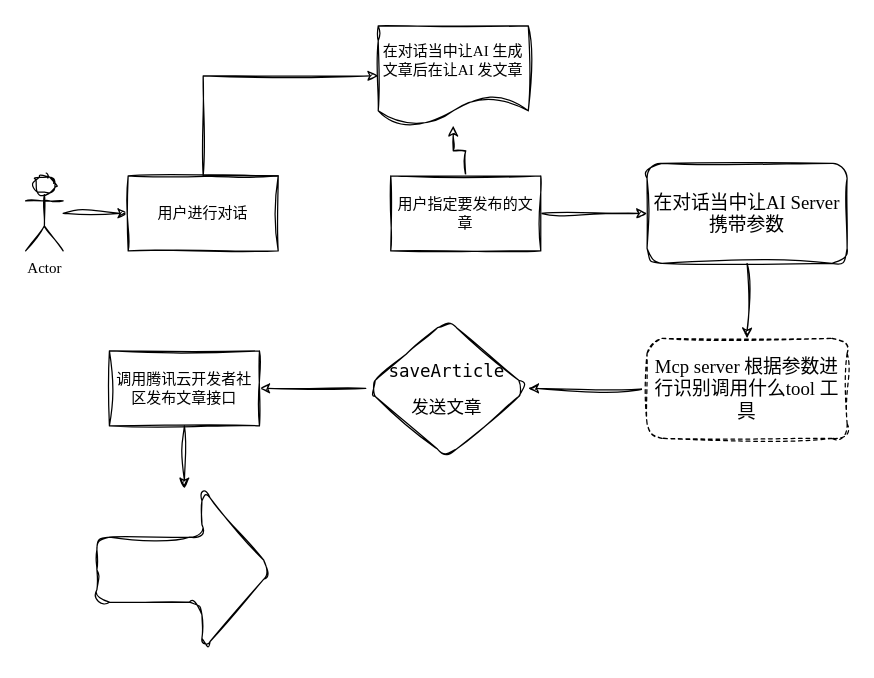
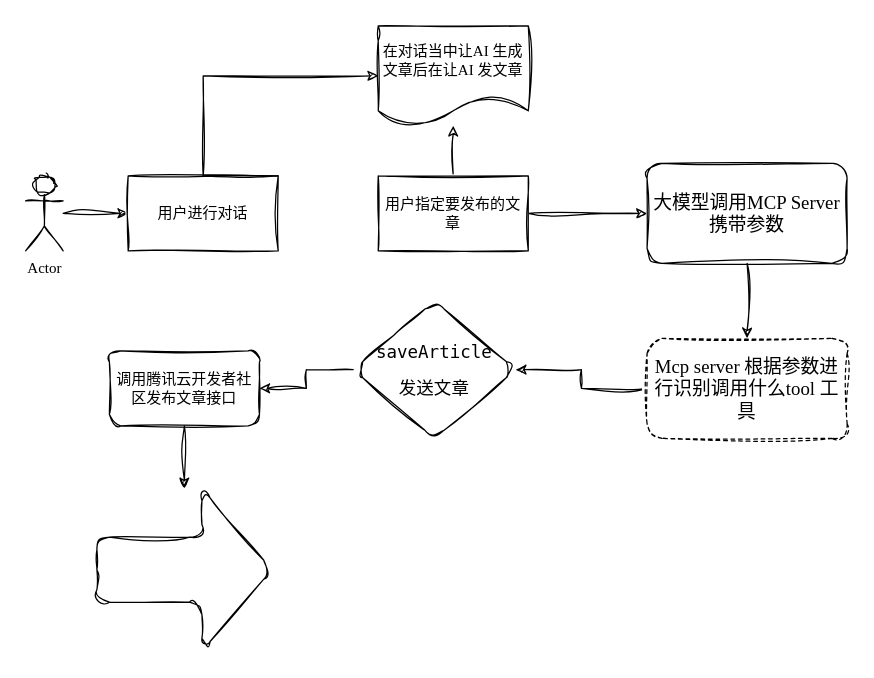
(466, 213) -> (453, 213)
(747, 213) -> (747, 213)
(184, 388) -> (184, 388)
(447, 388) -> (434, 369)
